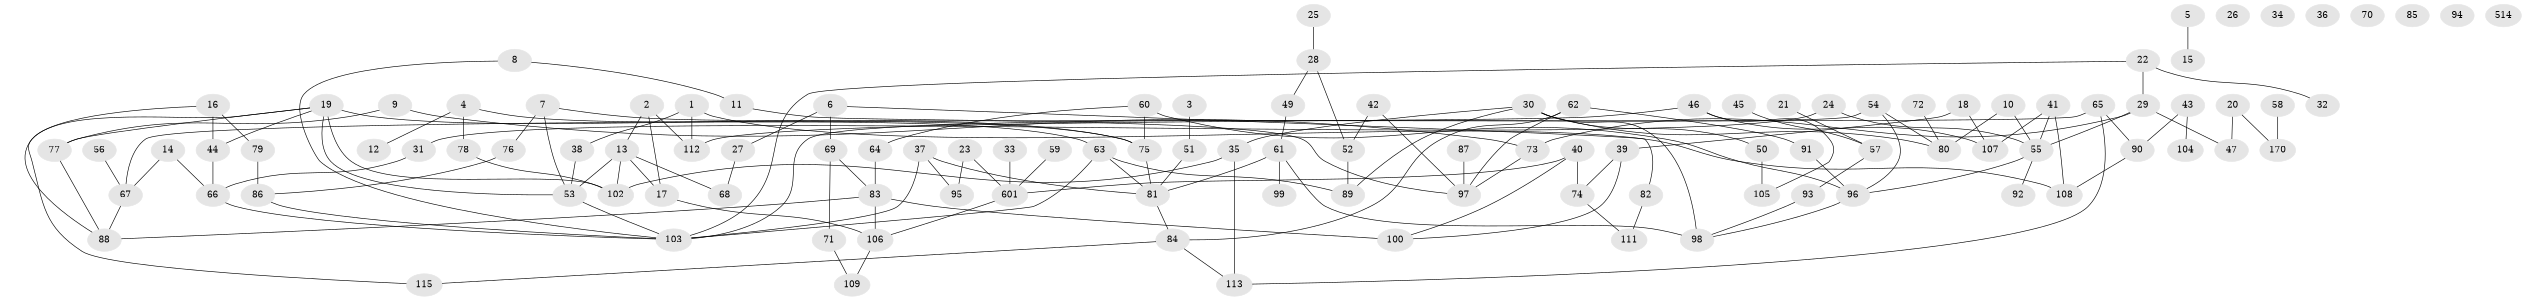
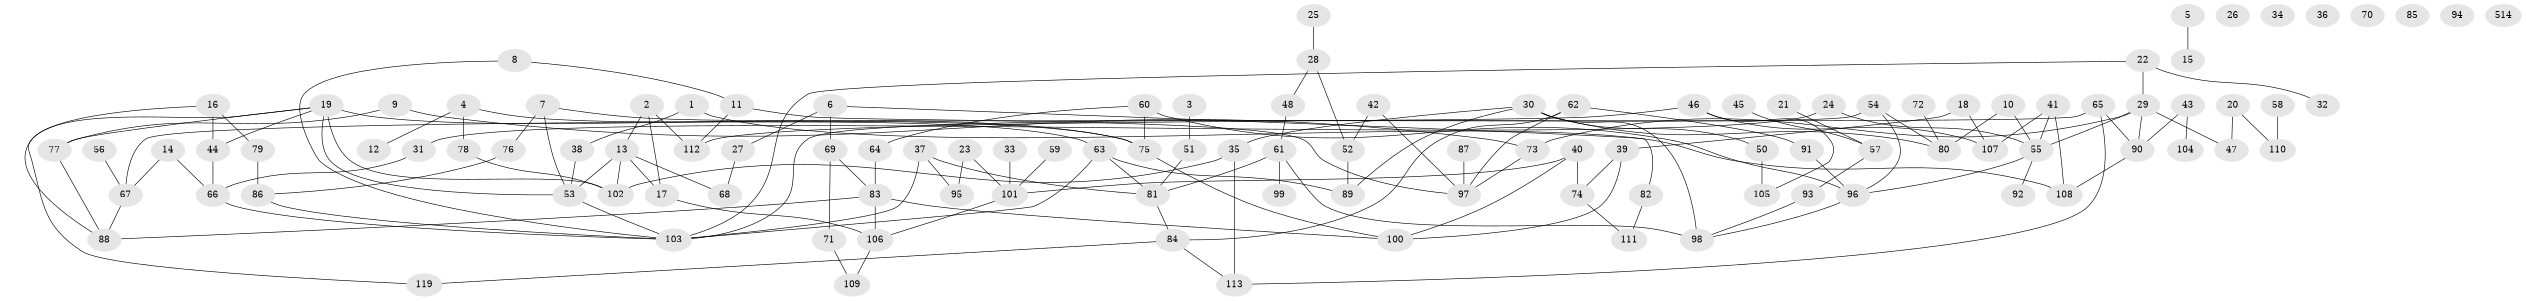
(1288, 105) -> (1288, 105)
none -> (2140, 128)
(692, 130) -> (712, 130)
(2278, 150) -> (2278, 150)
(1149, 177) -> (1263, 209)
(1010, 195) -> (1010, 195)
(424, 285) -> (424, 285)
